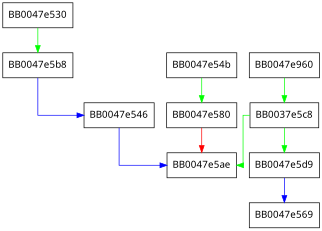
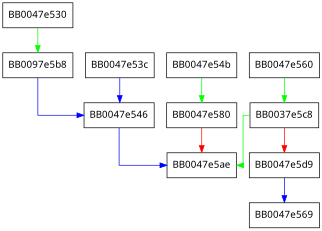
(38, 65) -> (38, 65)
none -> (120, 65)
(284, 65) -> (284, 65)
(284, 137) -> (284, 137)
